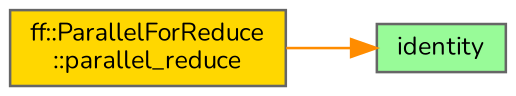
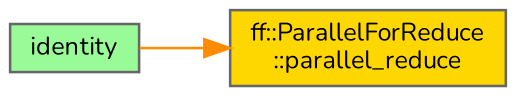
(318, 48) -> (172, 48)
